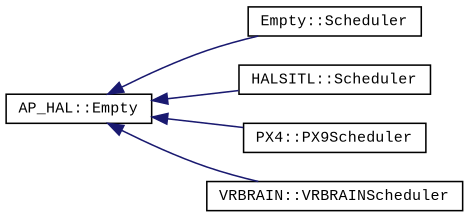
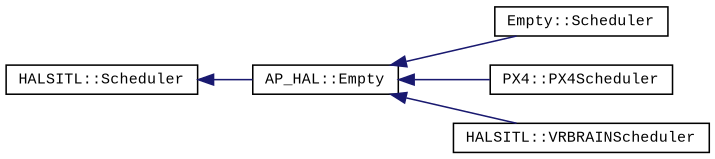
(203, 95) -> (233, 80)
(335, 138) -> (581, 80)
(335, 196) -> (581, 138)
